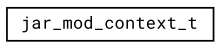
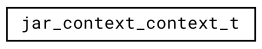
(110, 24) -> (131, 24)
